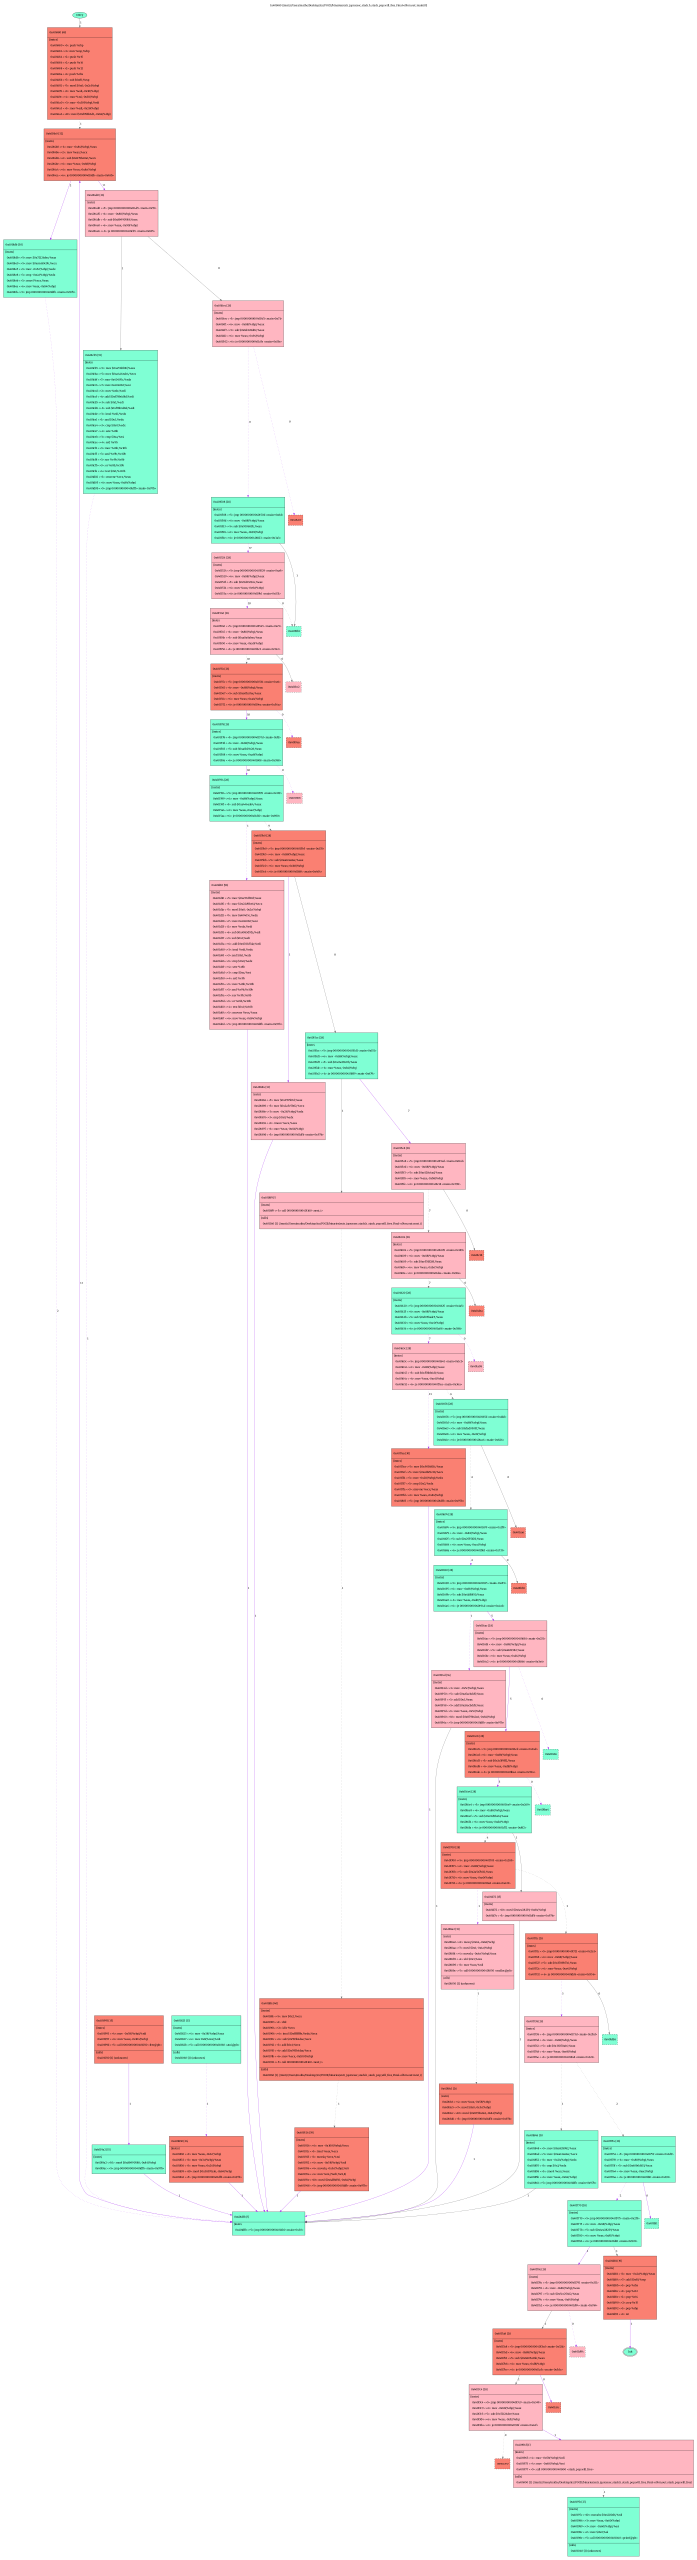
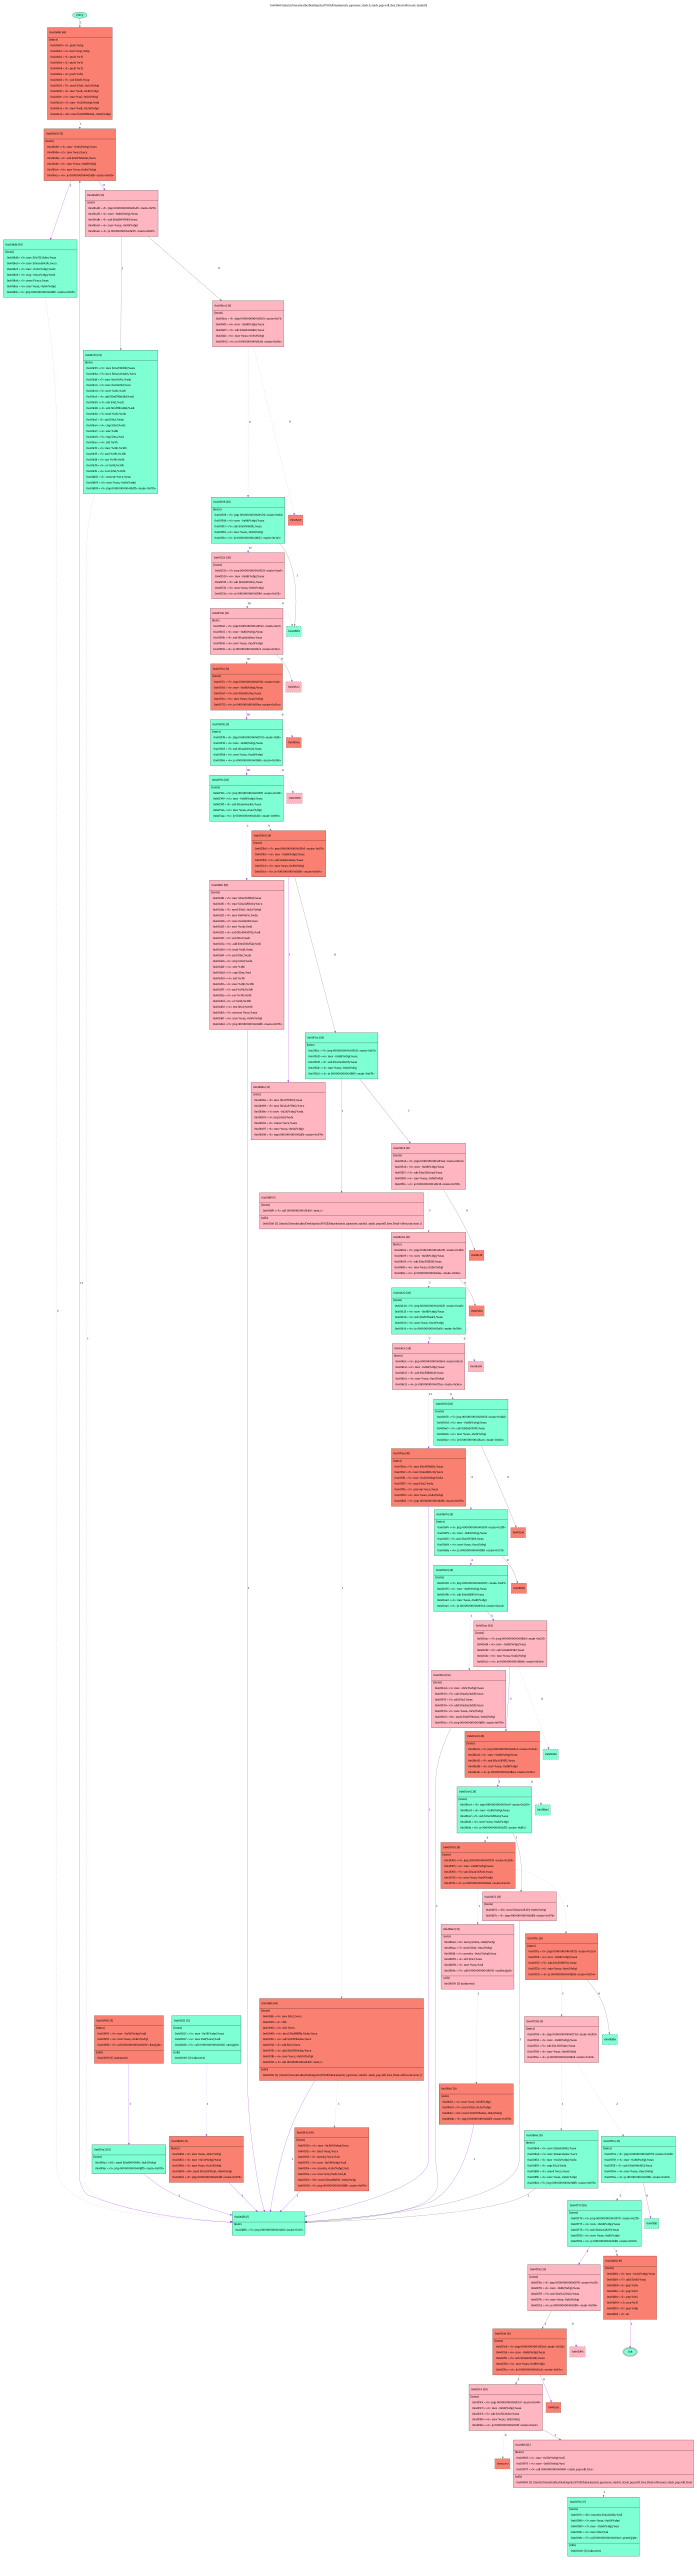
(254, 1674) -> (286, 2143)
